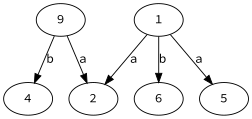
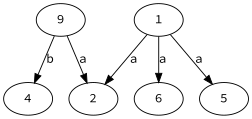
(163, 59) -> (163, 59)
